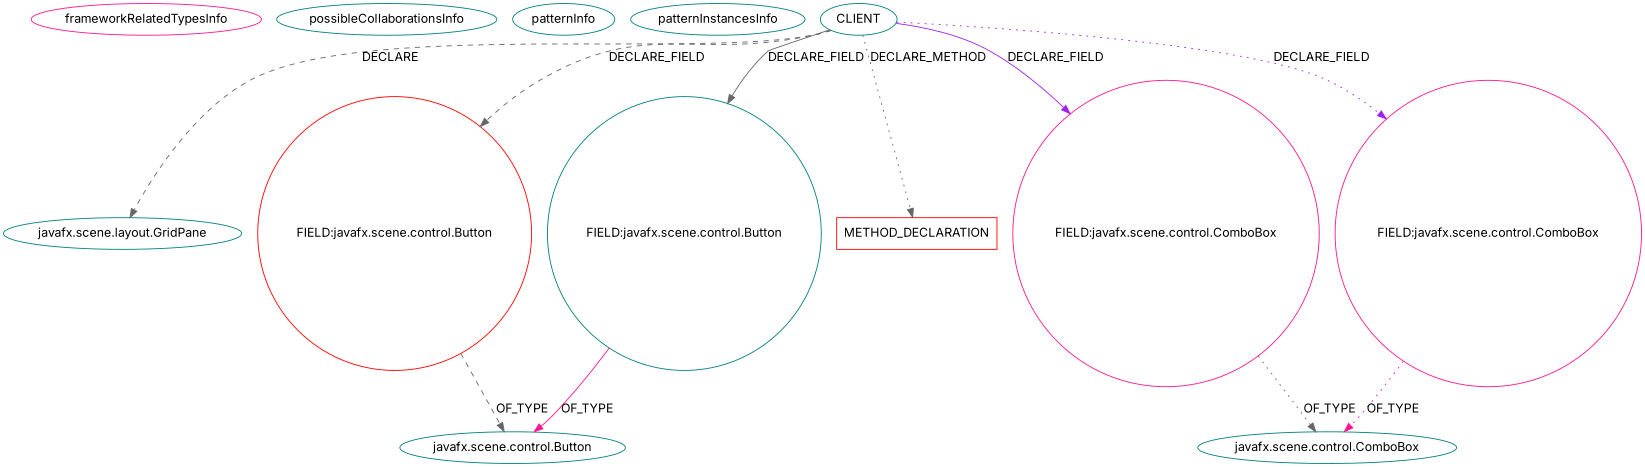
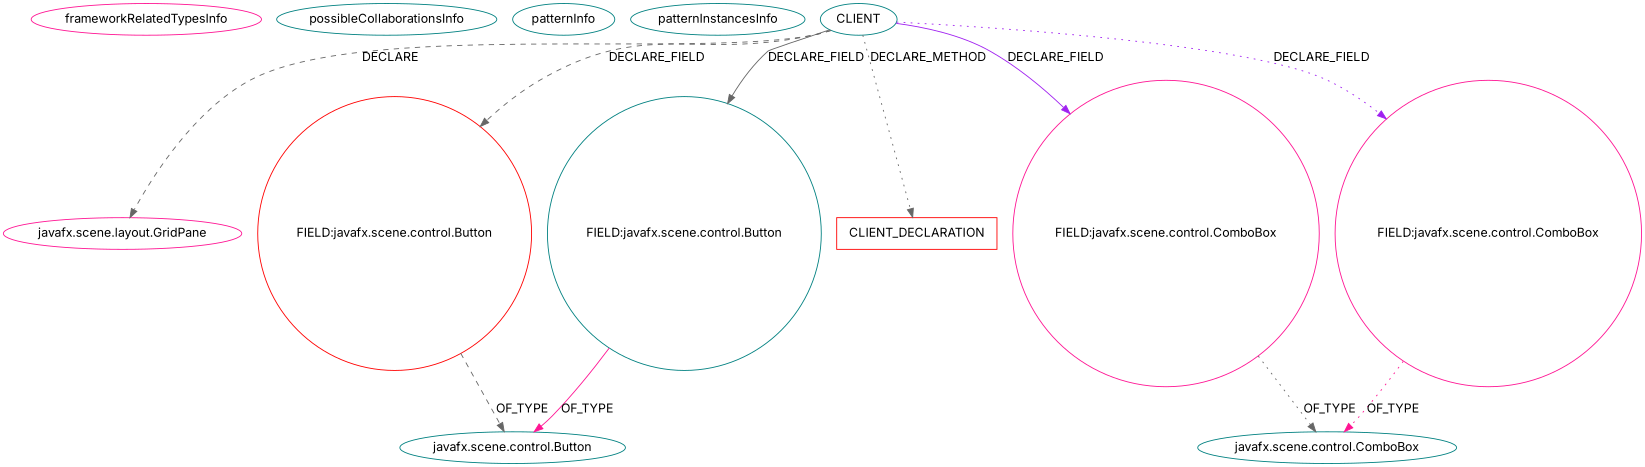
(123, 234) -> (123, 234)
(917, 234) -> (917, 234)
